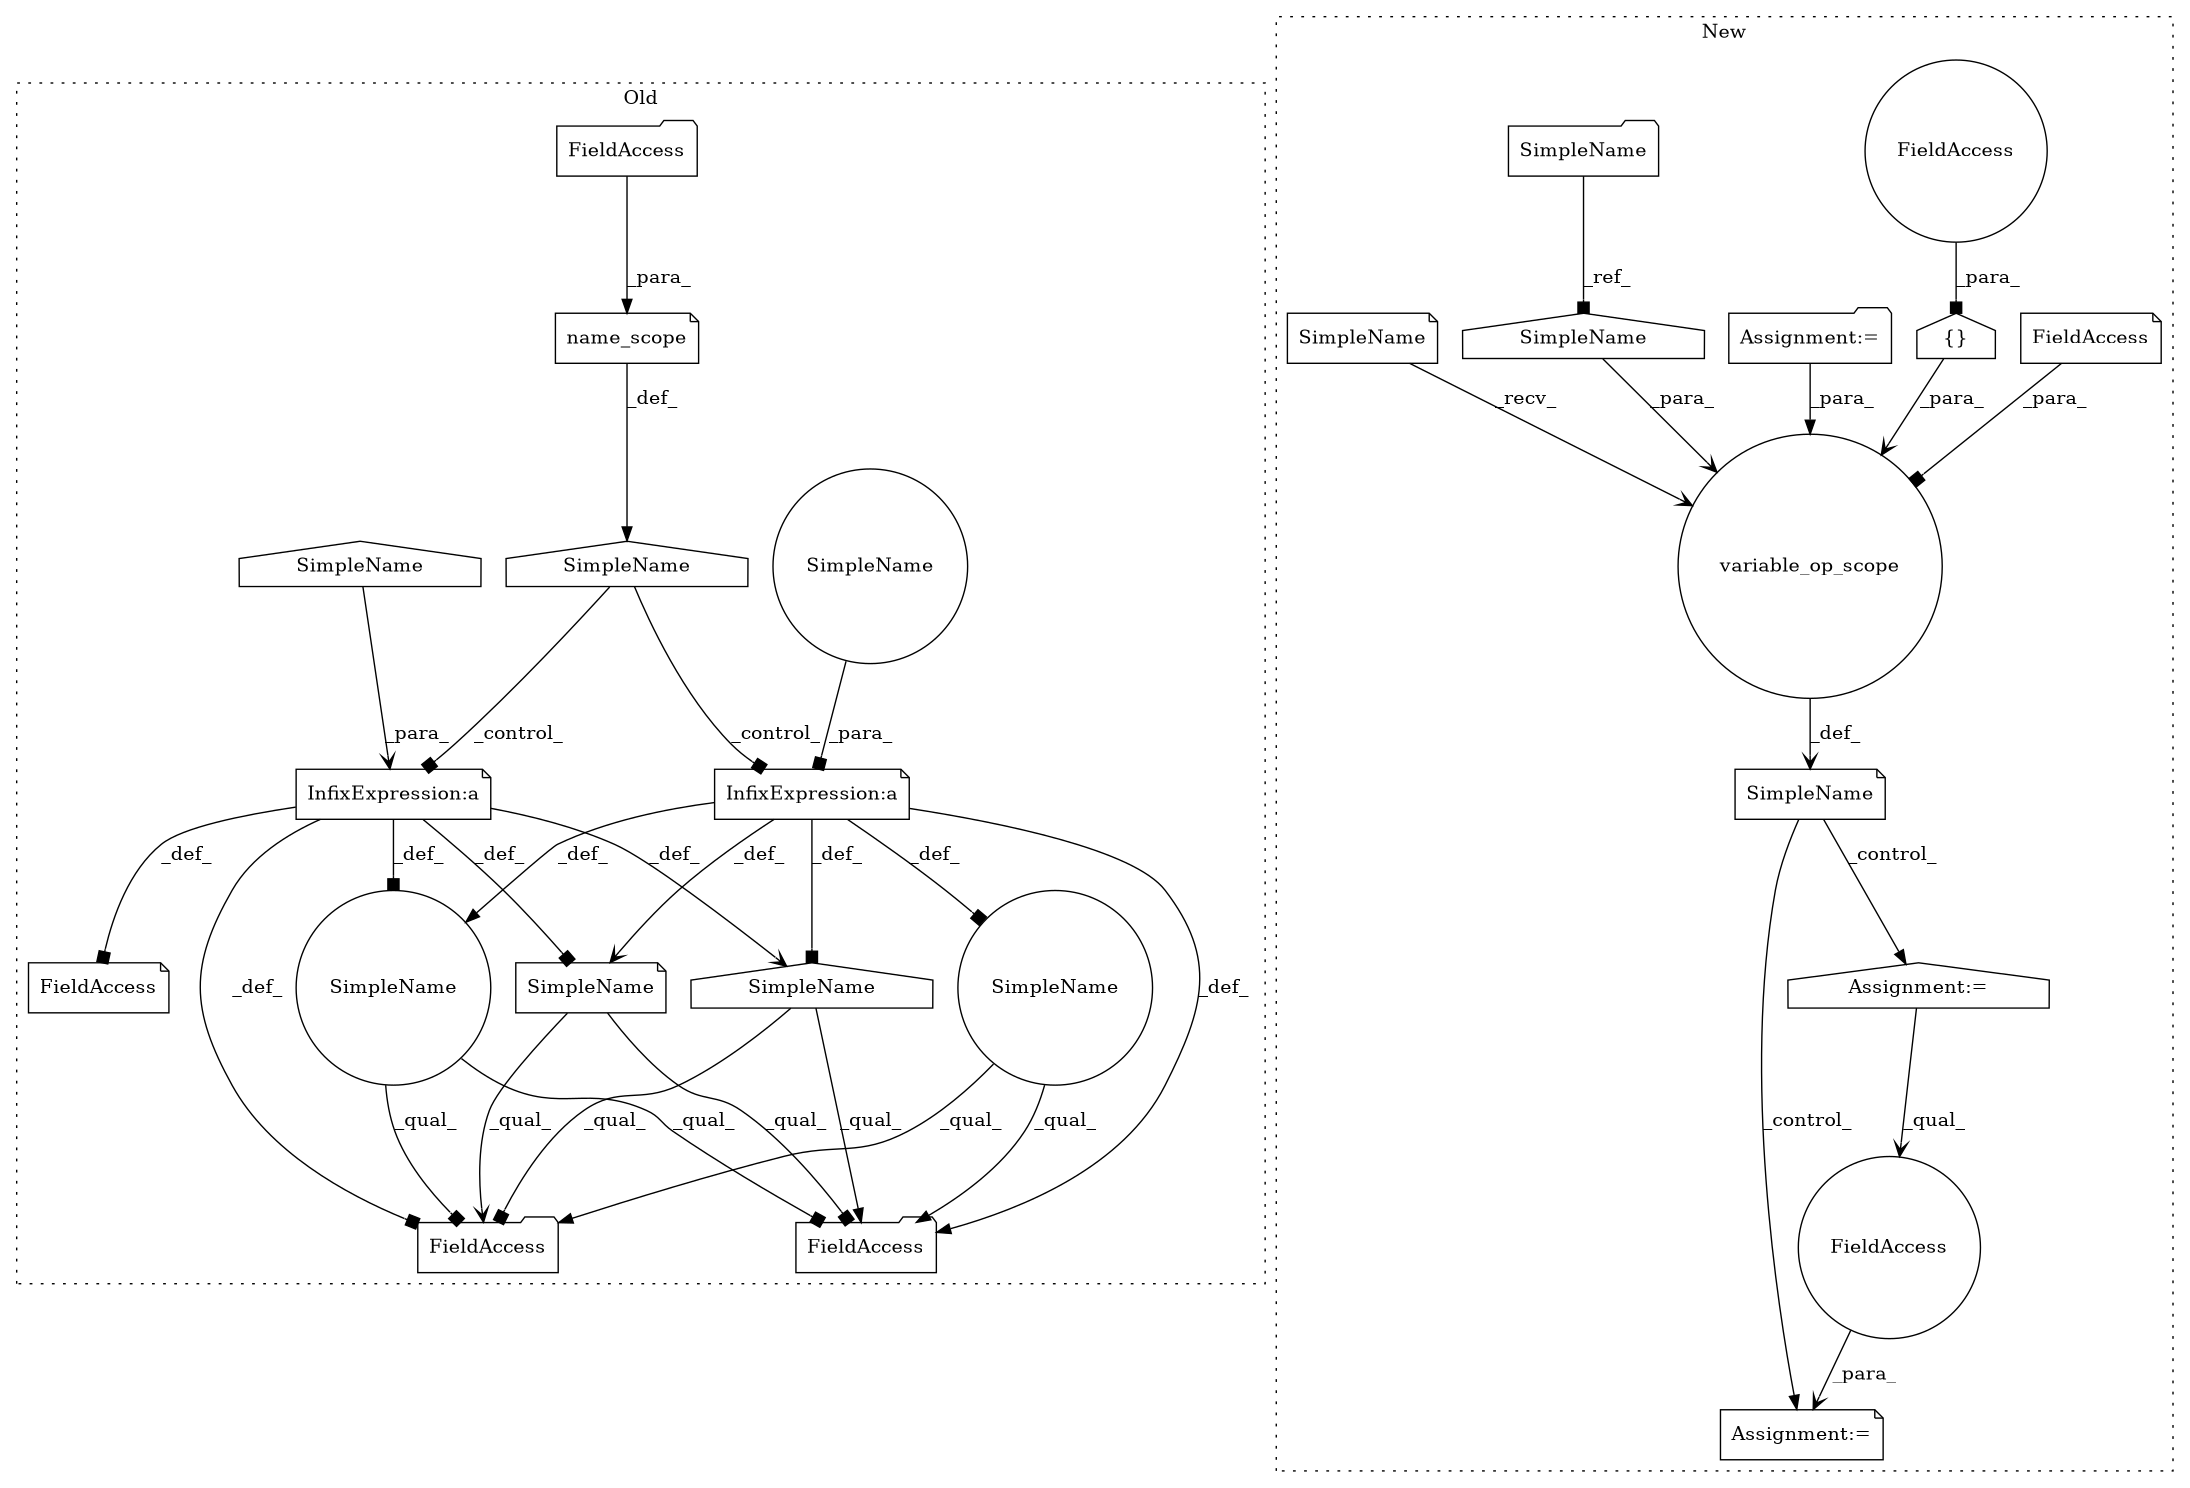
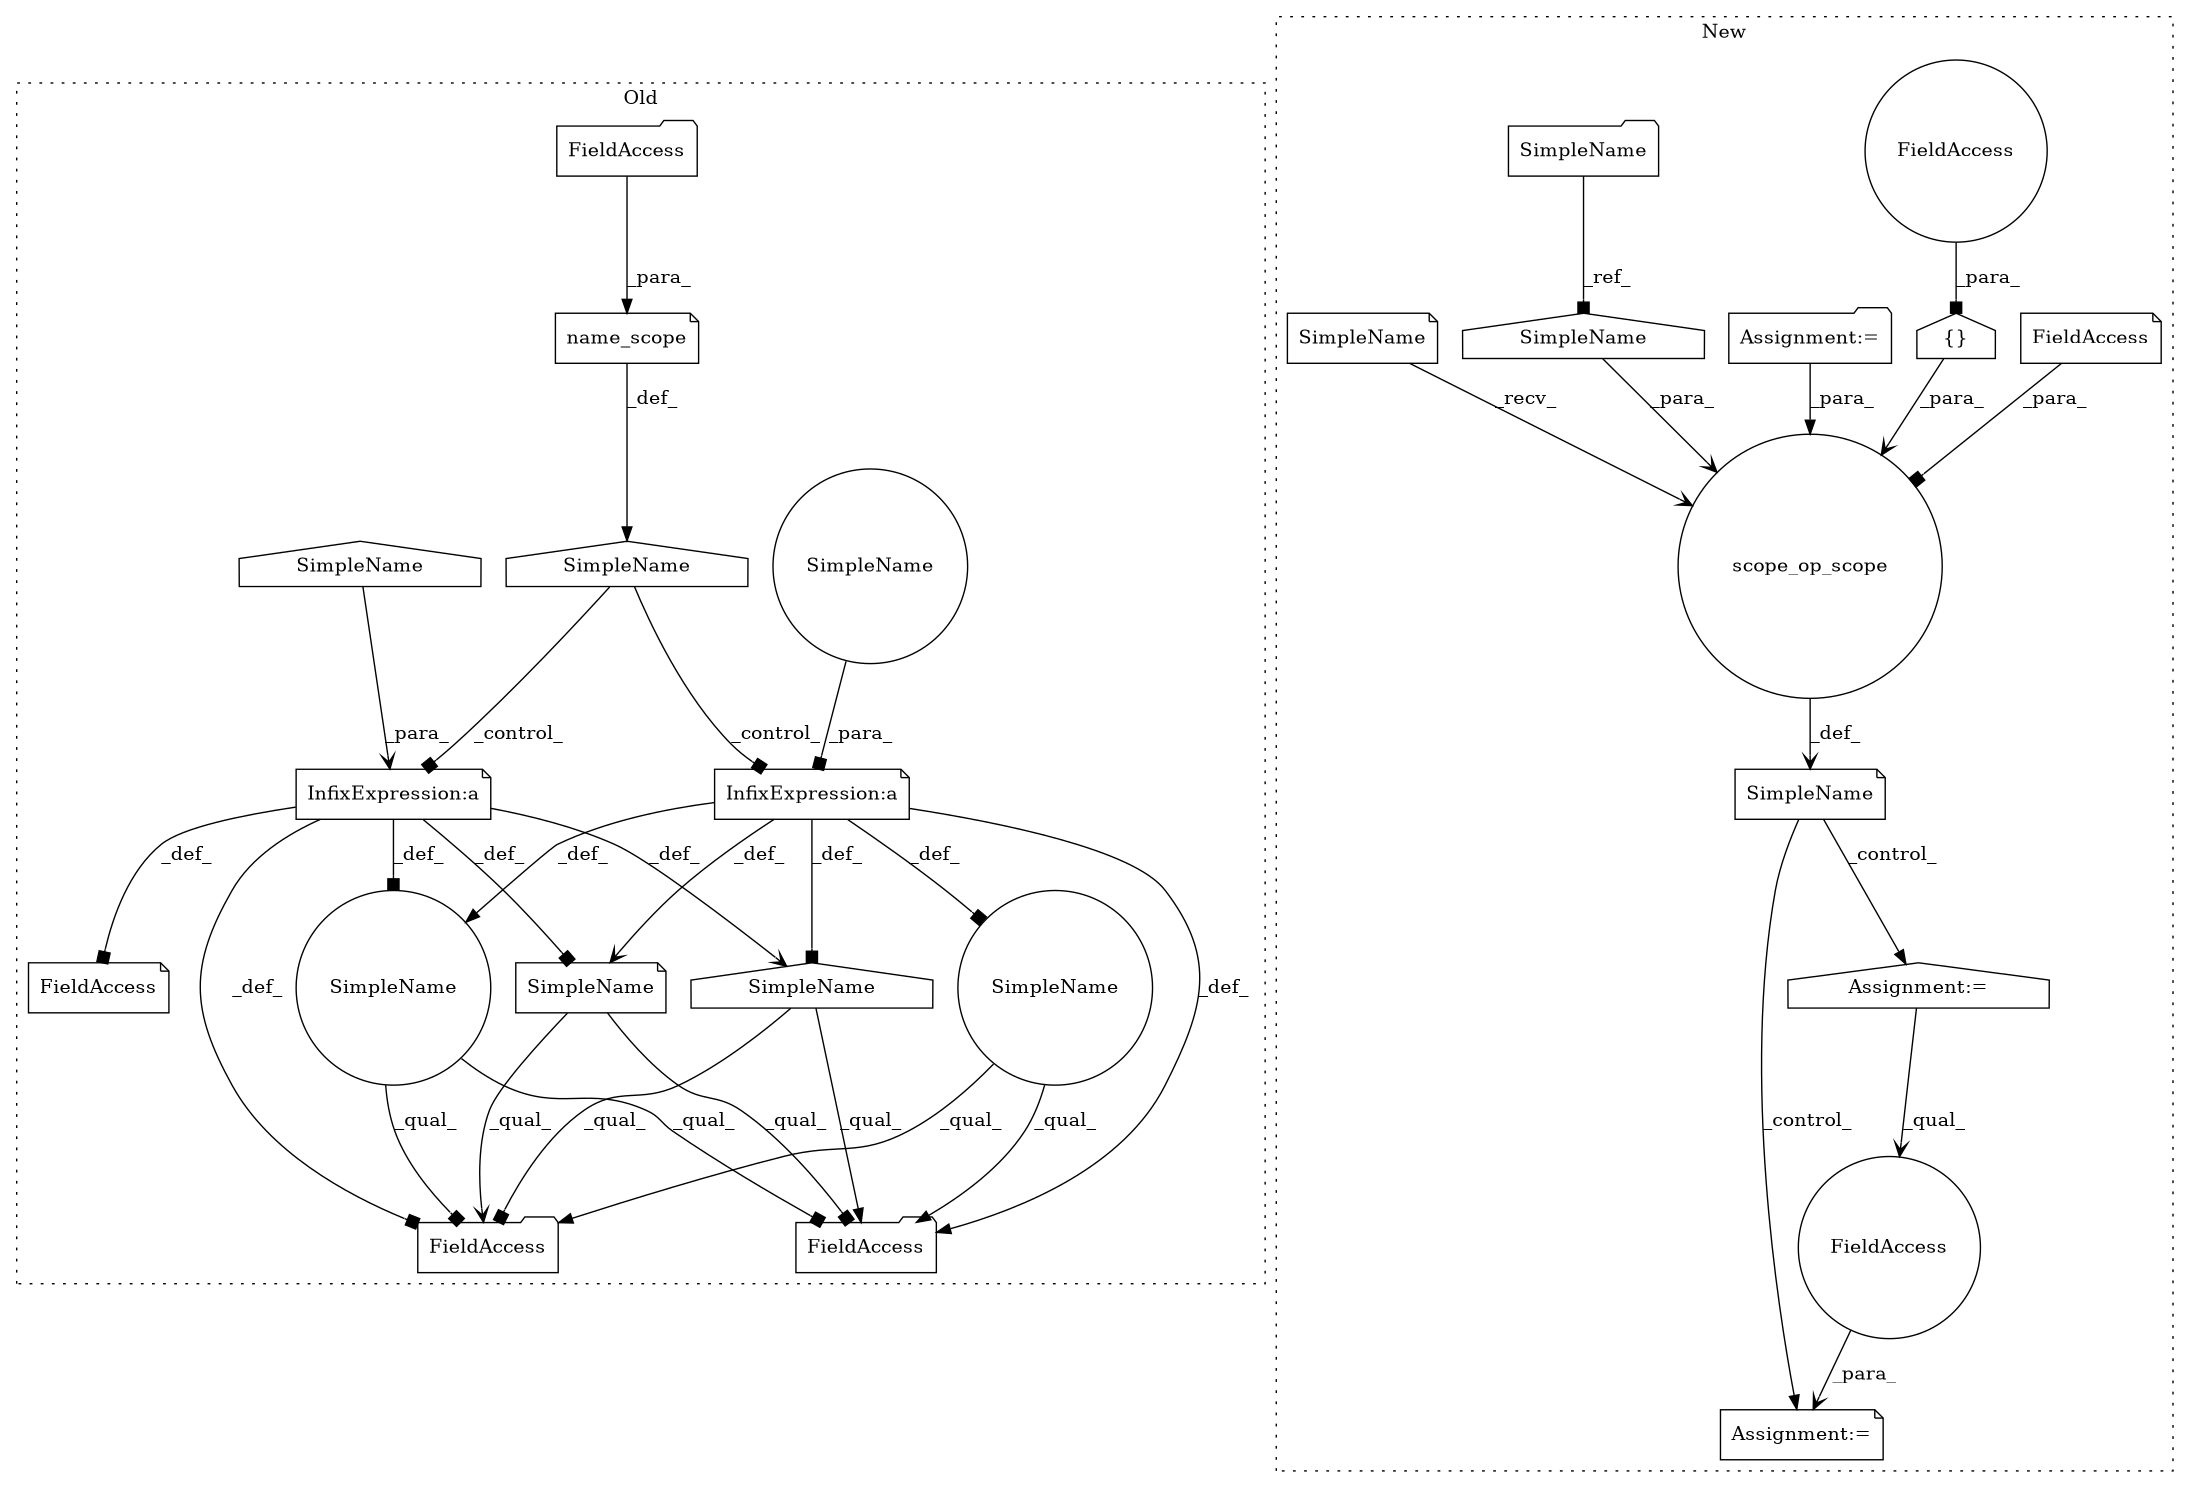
(1810, 566) -> (1810, 566)
